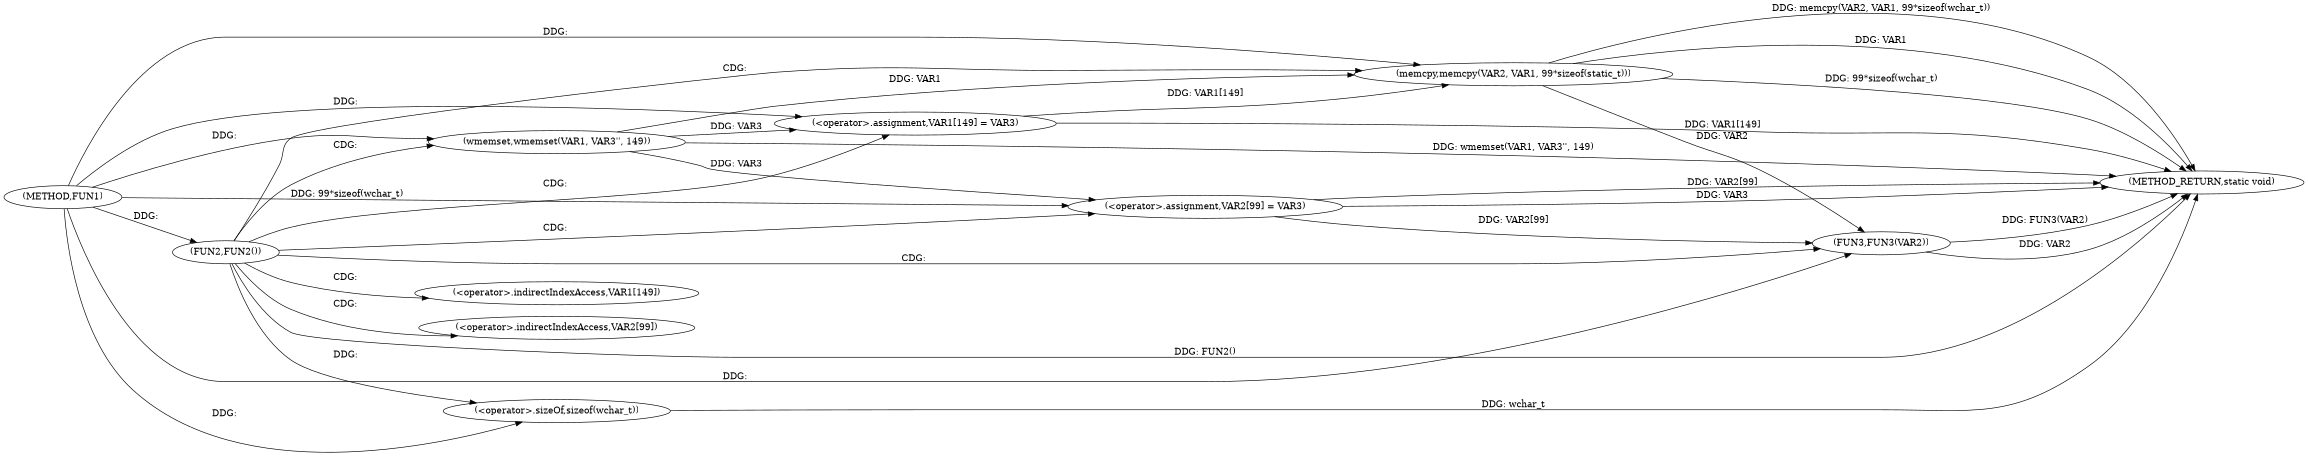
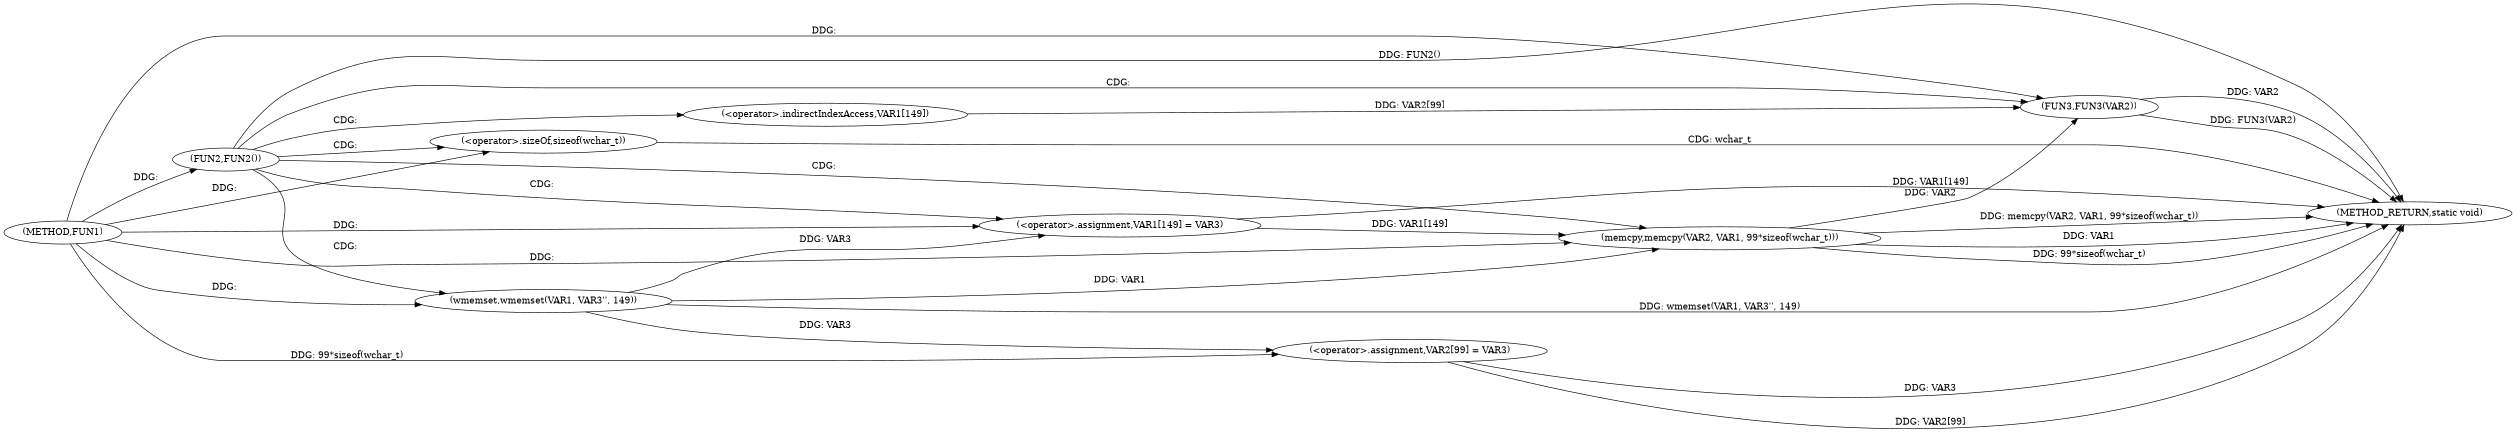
(1513, 74) -> (1720, 238)
(683, 234) -> none
(1540, 236) -> (1490, 111)
(557, 328) -> none
(347, 355) -> (347, 146)
(1513, 405) -> (1720, 140)
